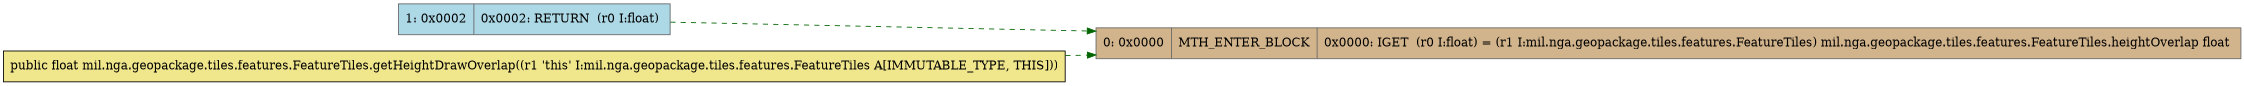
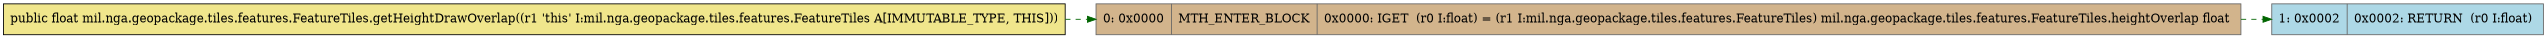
(879, 27) -> (2252, 19)
